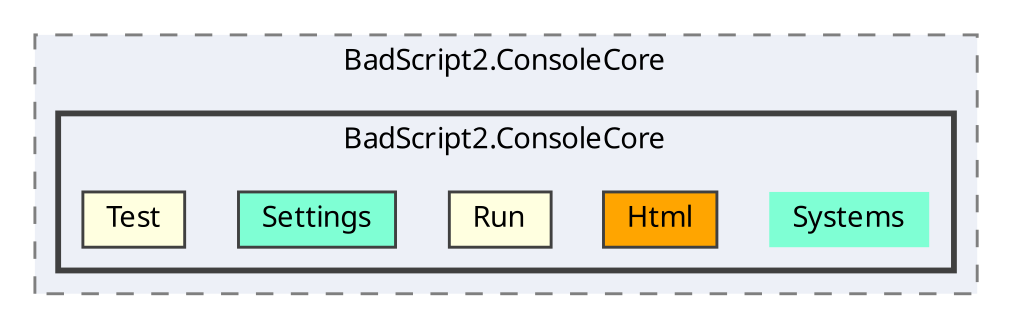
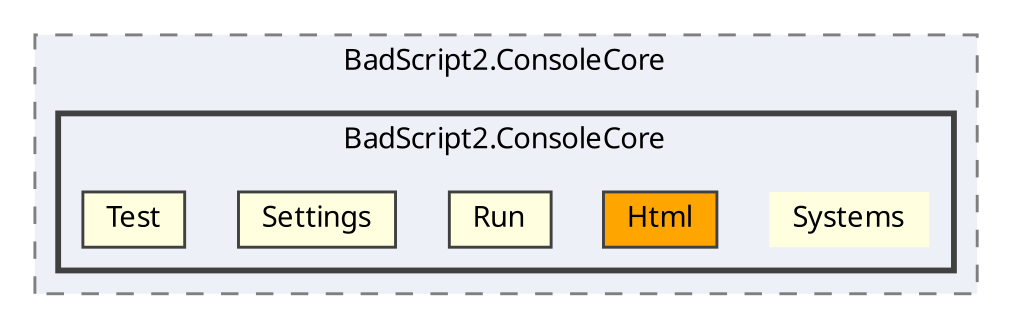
(317, 220) -> (317, 220)
(849, 220) -> (849, 220)
